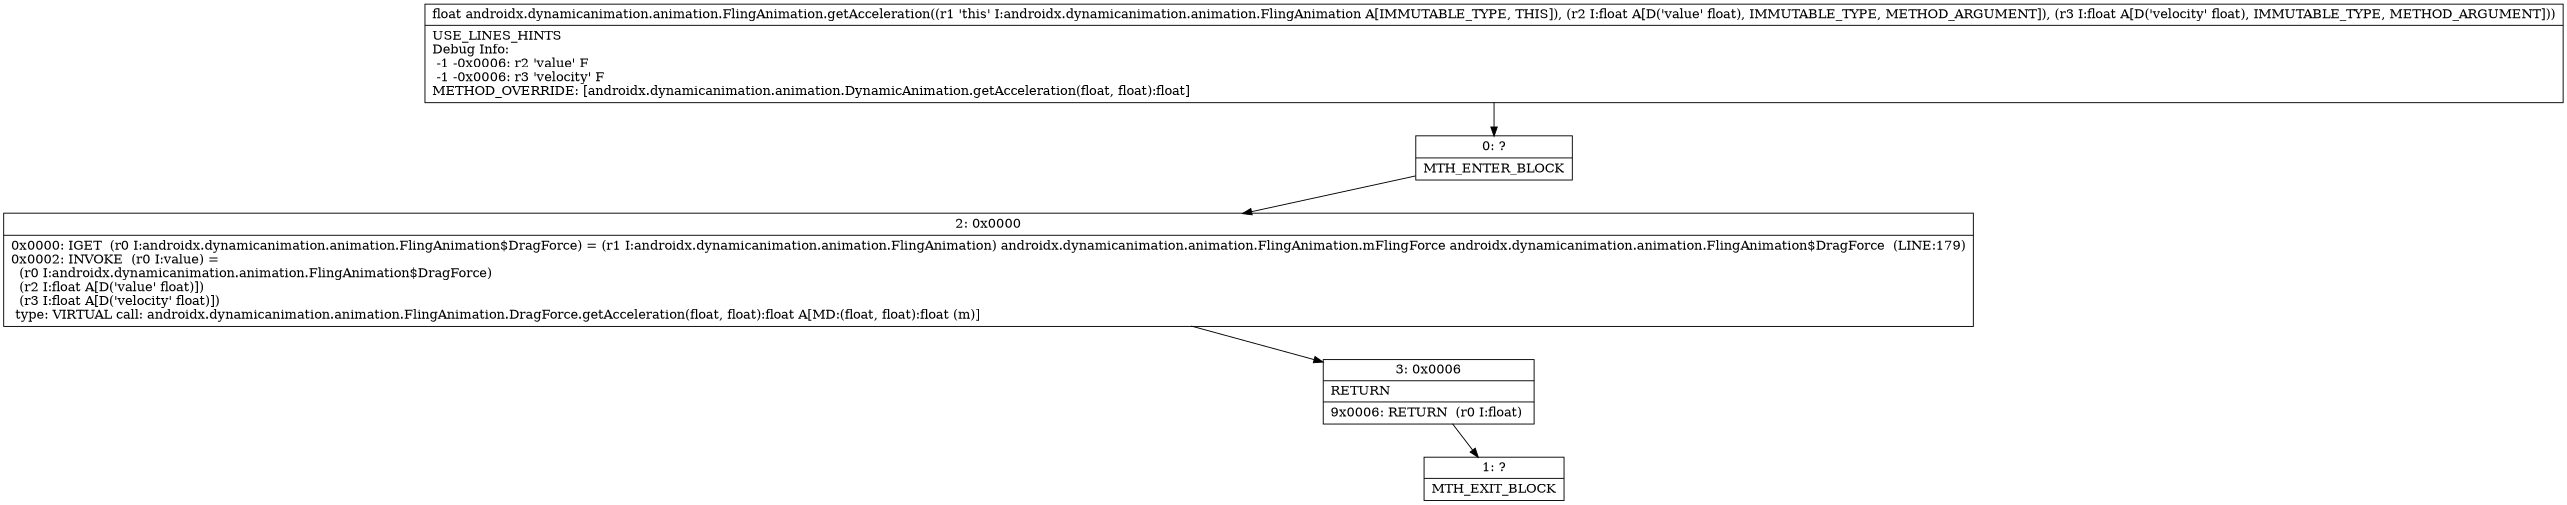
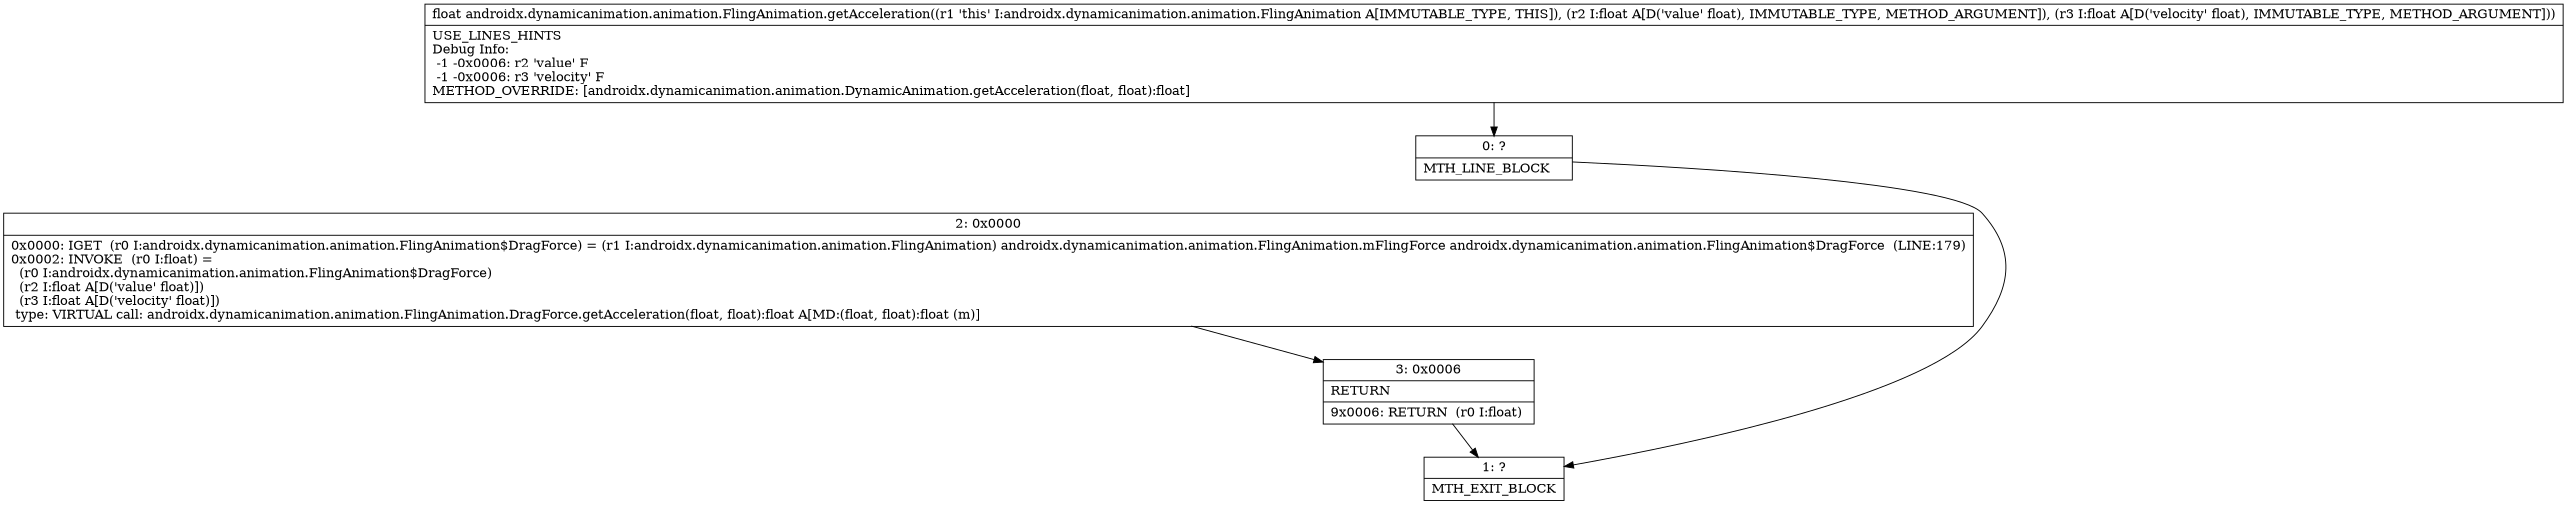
(1494, 169) -> (1487, 169)
(1334, 194) -> (2004, 280)
(117, 260) -> (114, 260)
